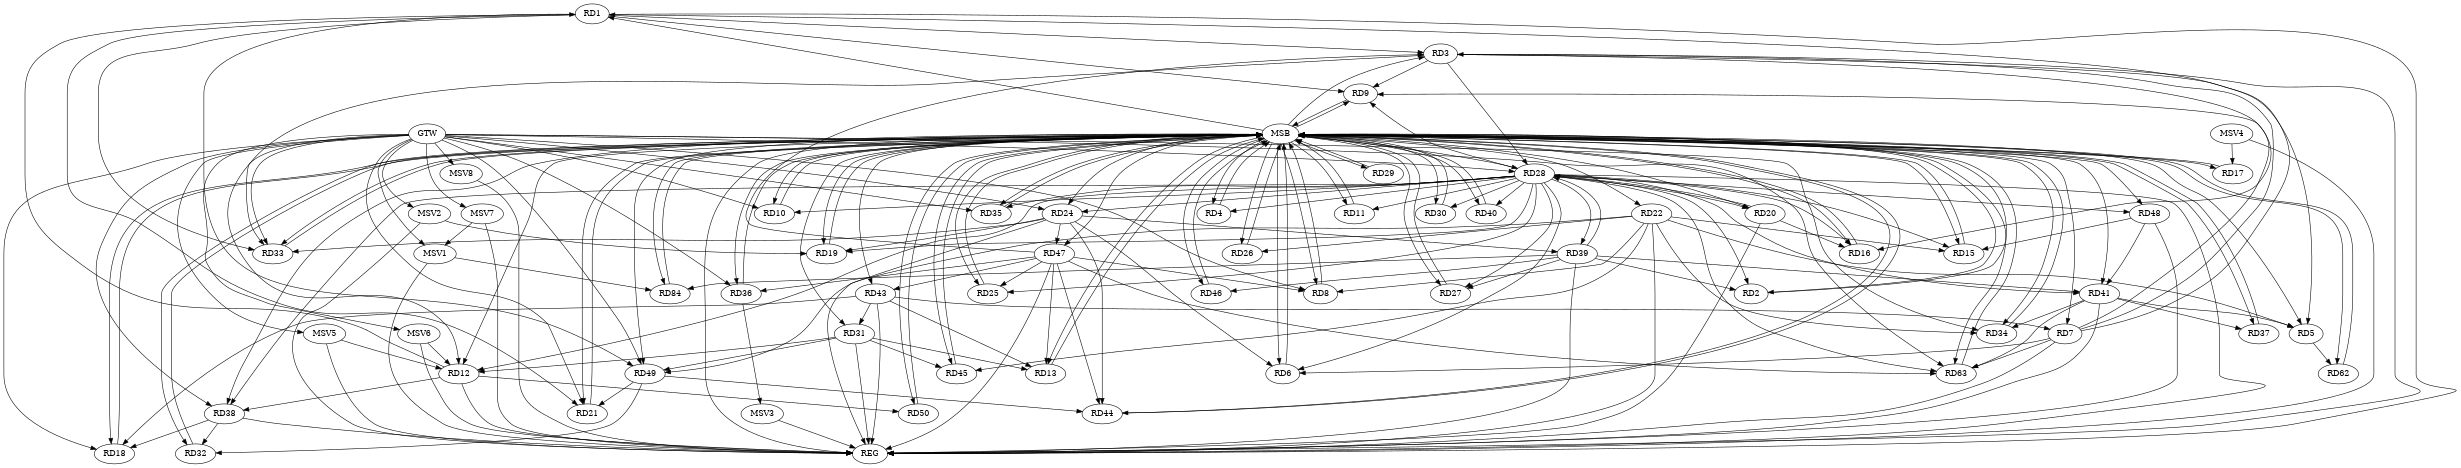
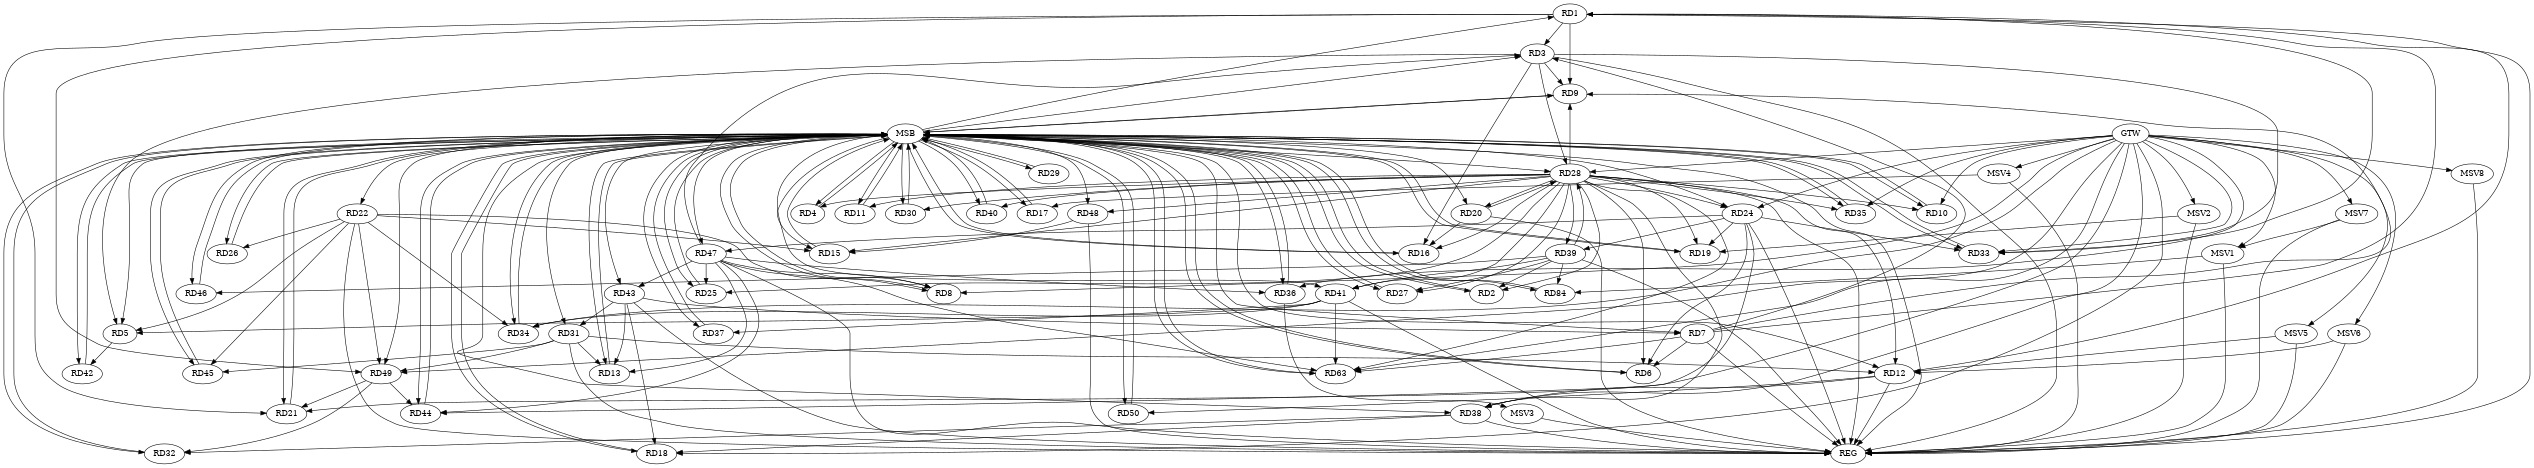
(2129, 253) -> none
(242, 255) -> (2058, 155)
(2338, 374) -> (82, 374)
